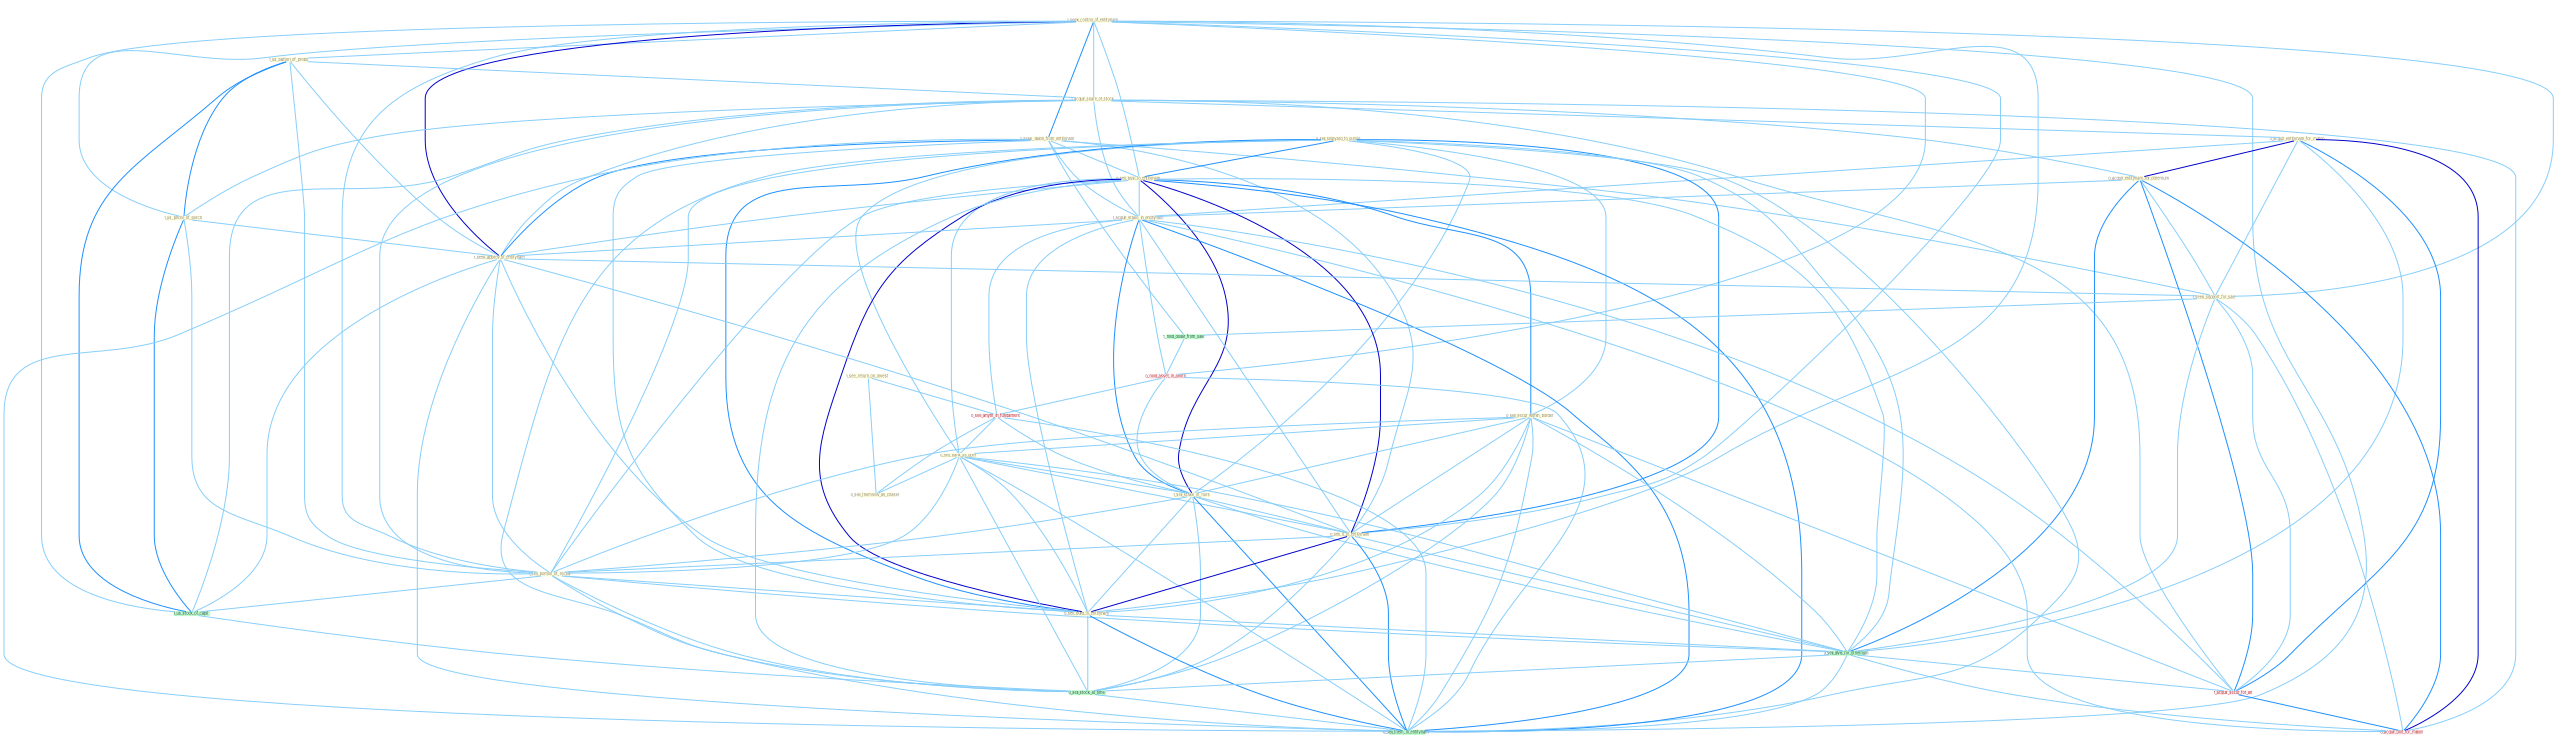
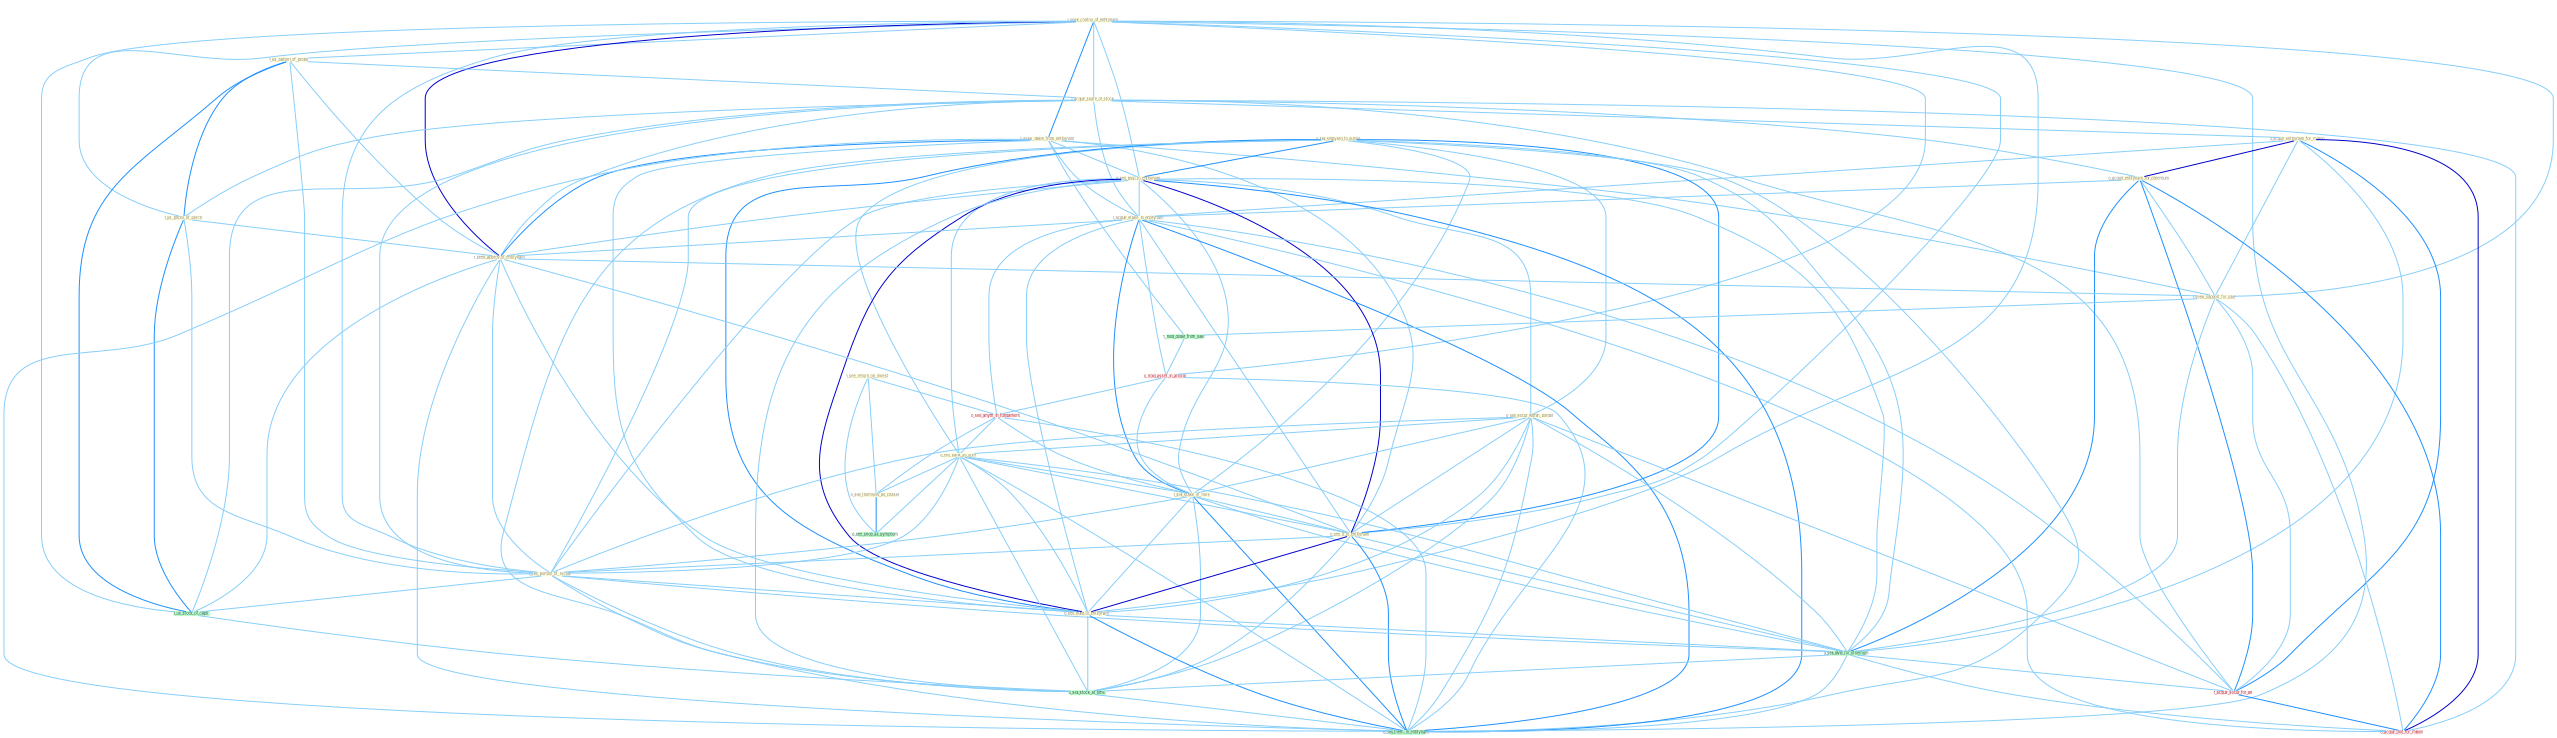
(1508, 248) -> (1508, 248)
(1227, 328) -> (1227, 328)
(1166, 376) -> (1166, 376)
none -> (876, 535)
